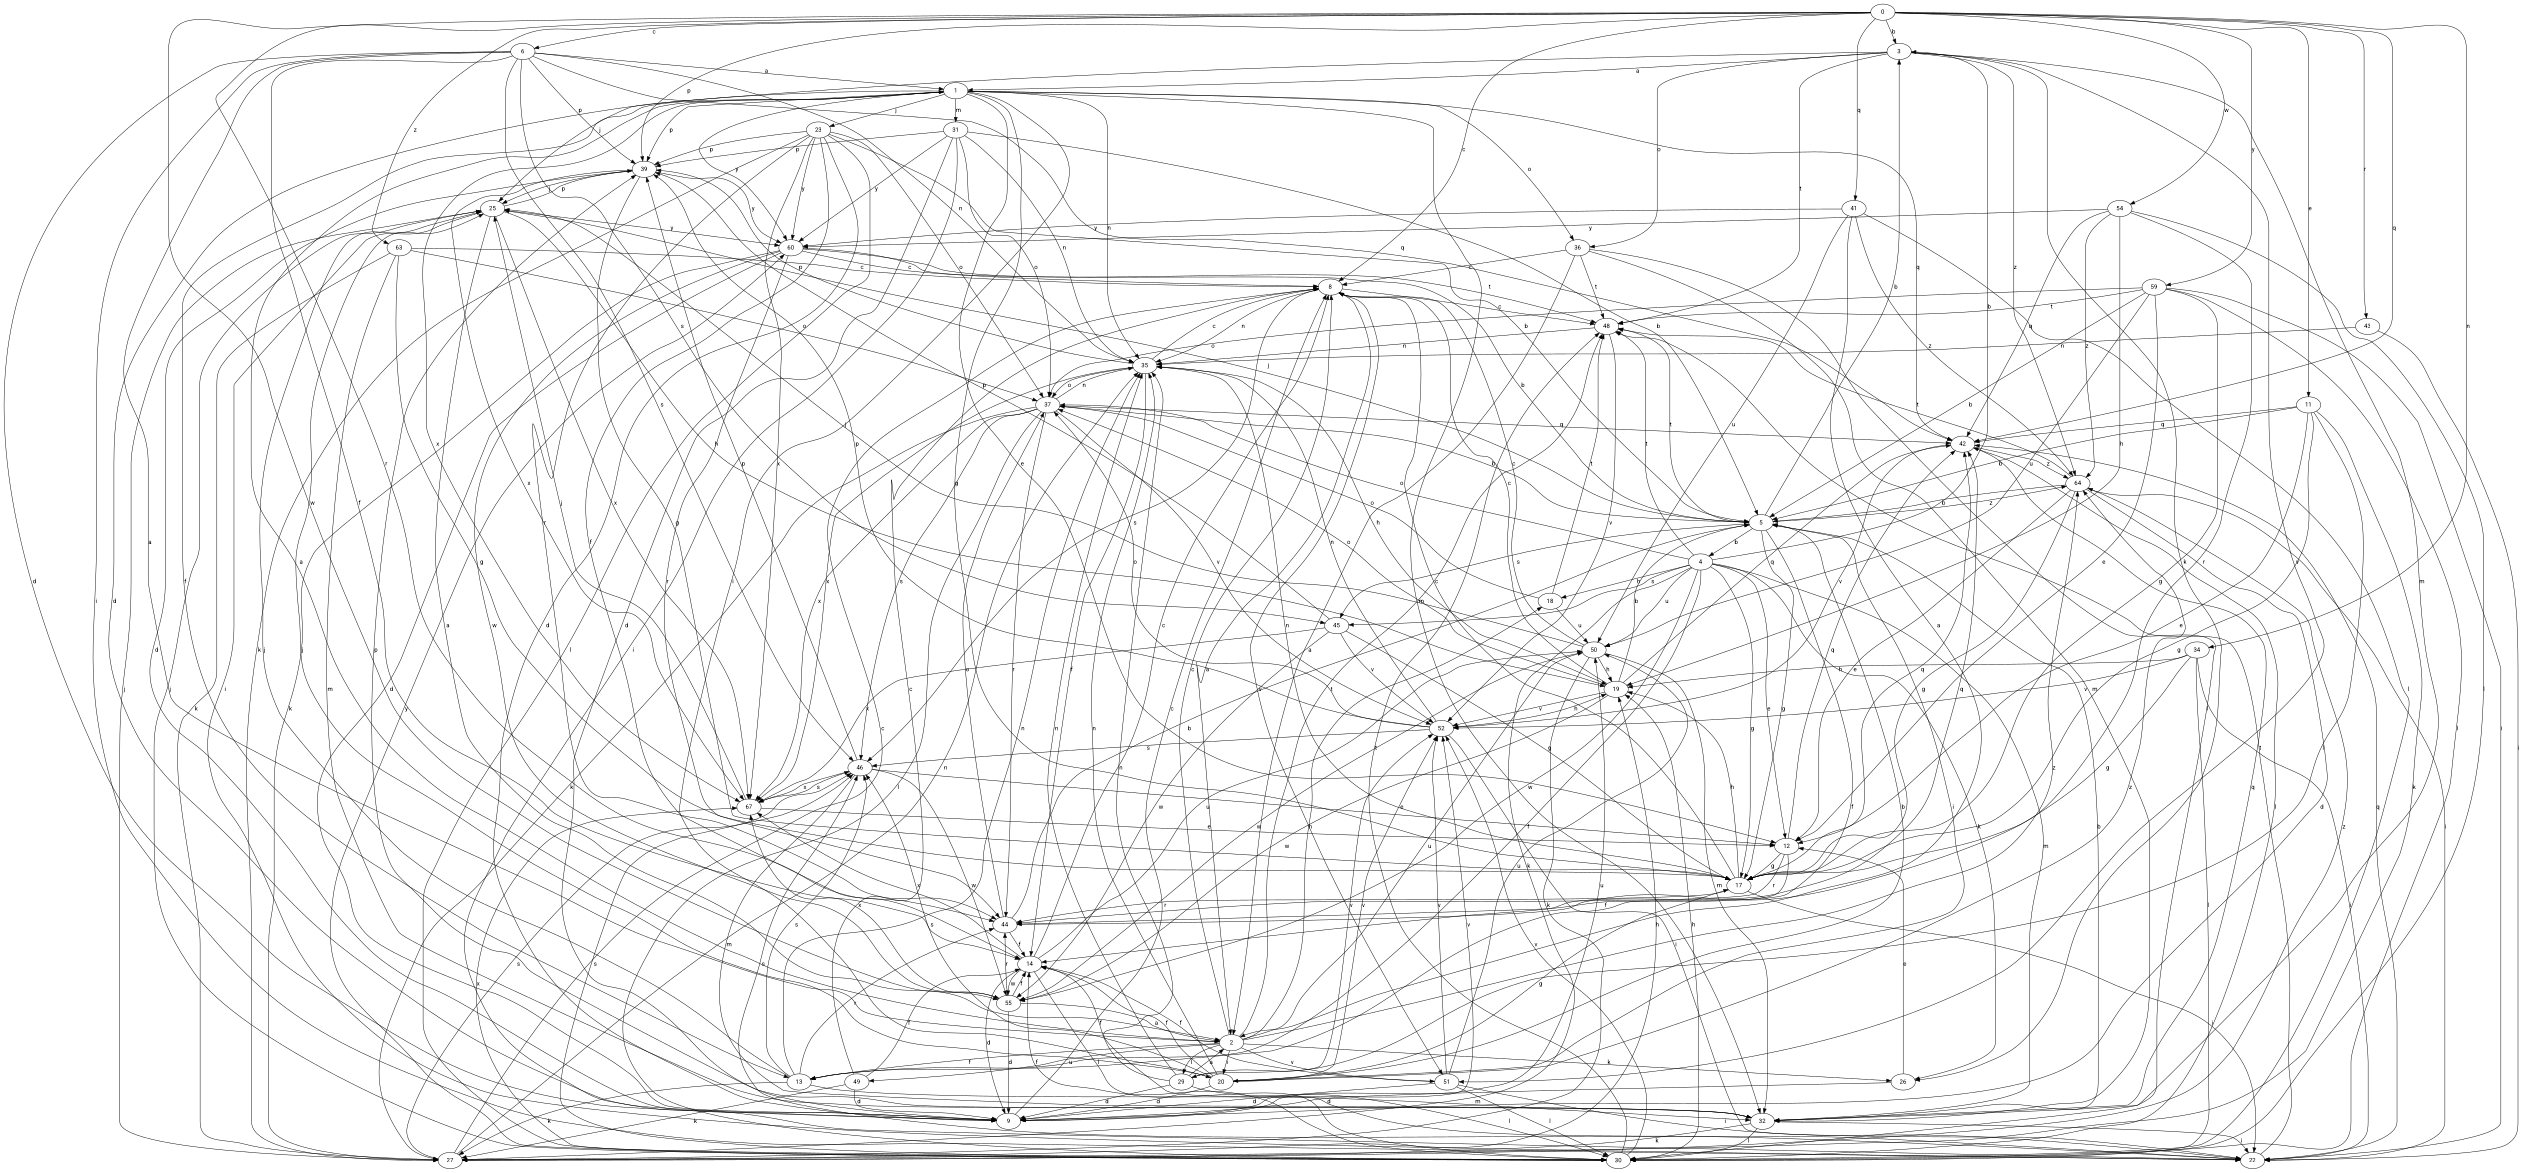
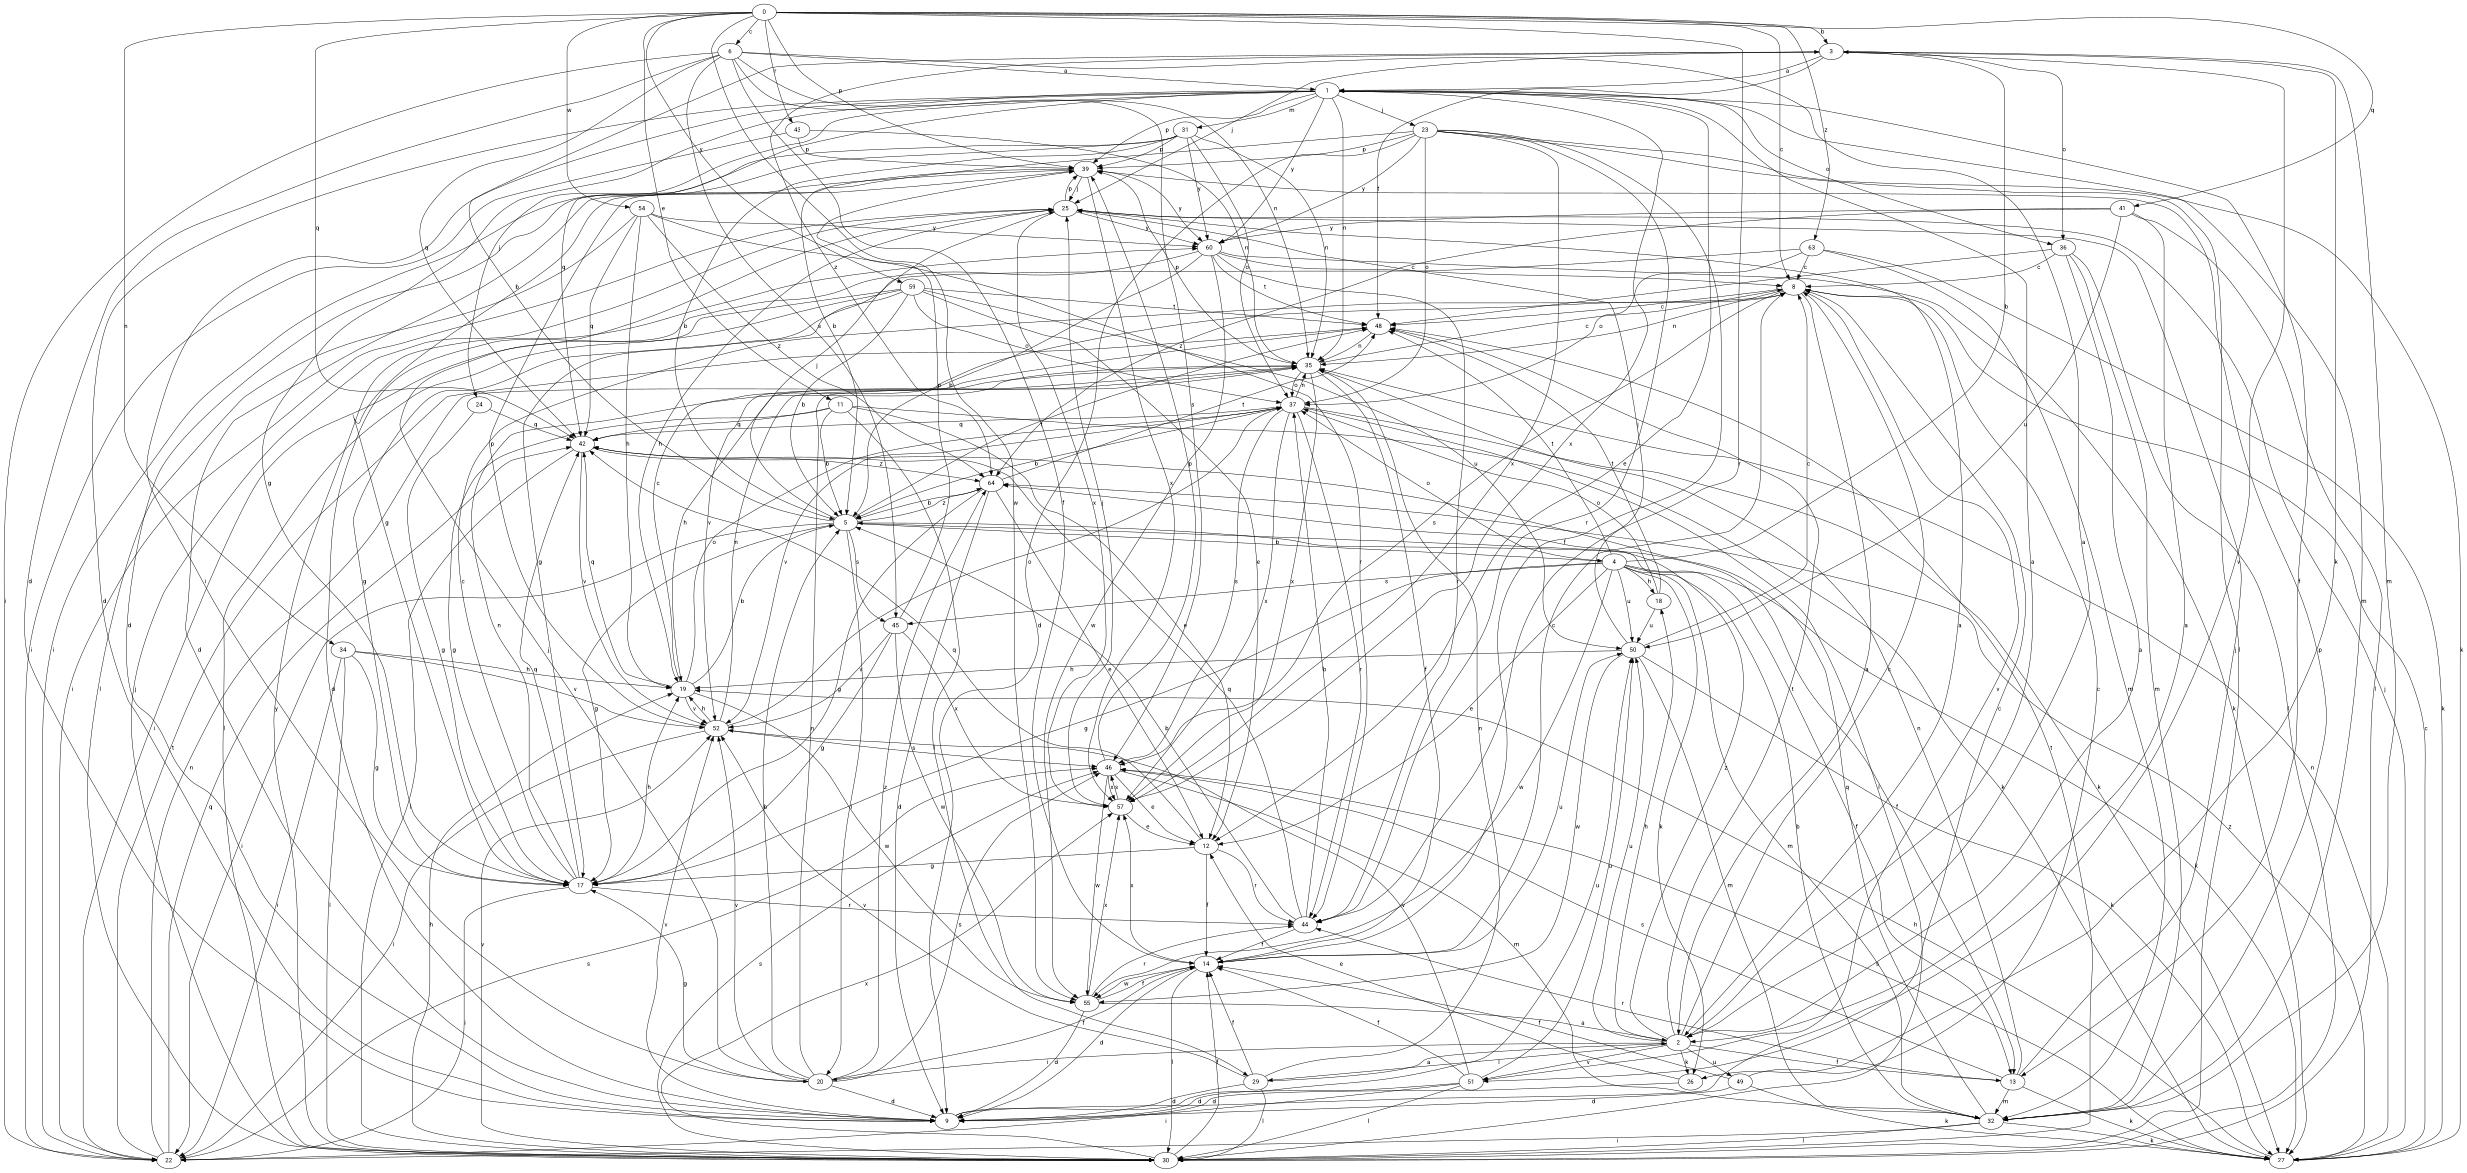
(575, 110) -> (915, 163)
none -> (479, 405)
(968, 670) -> (1325, 670)
(2443, 798) -> (345, 629)
(749, 807) -> (1120, 807)
